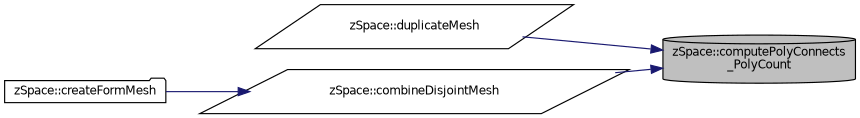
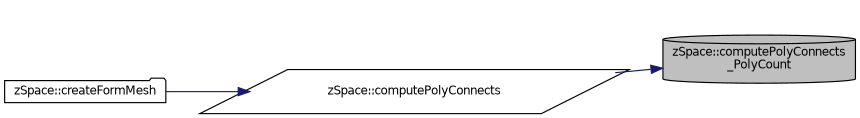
(414, 27) -> none
(414, 92) -> (414, 92)
